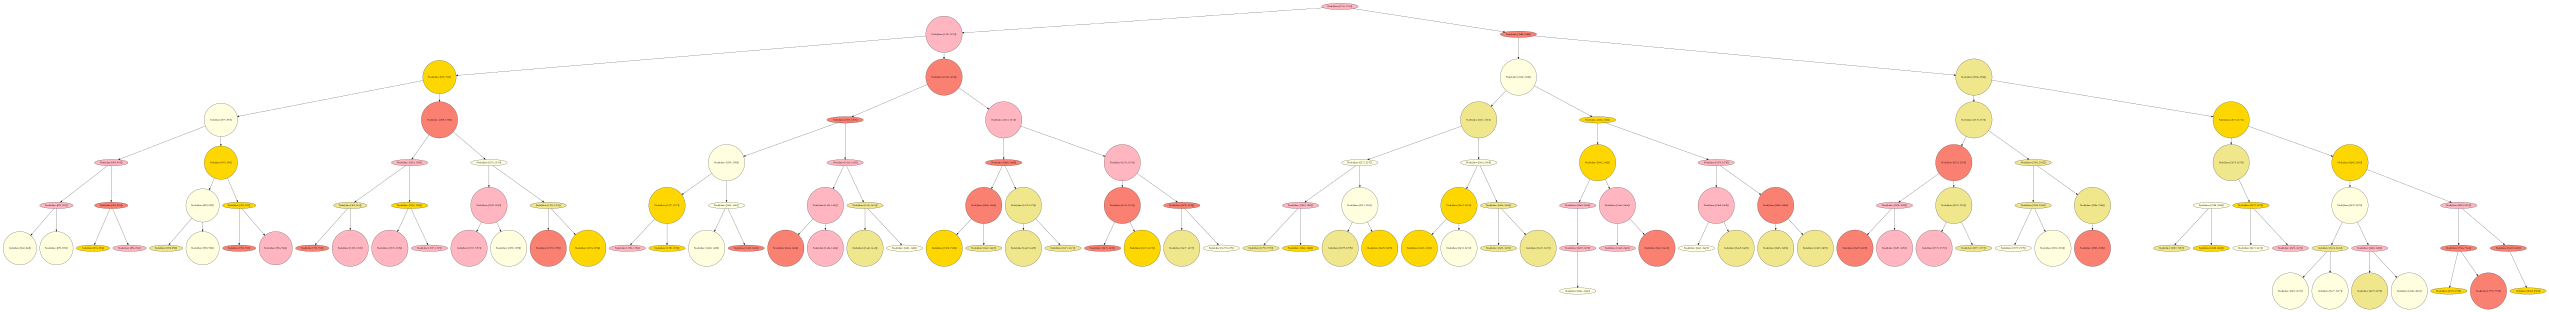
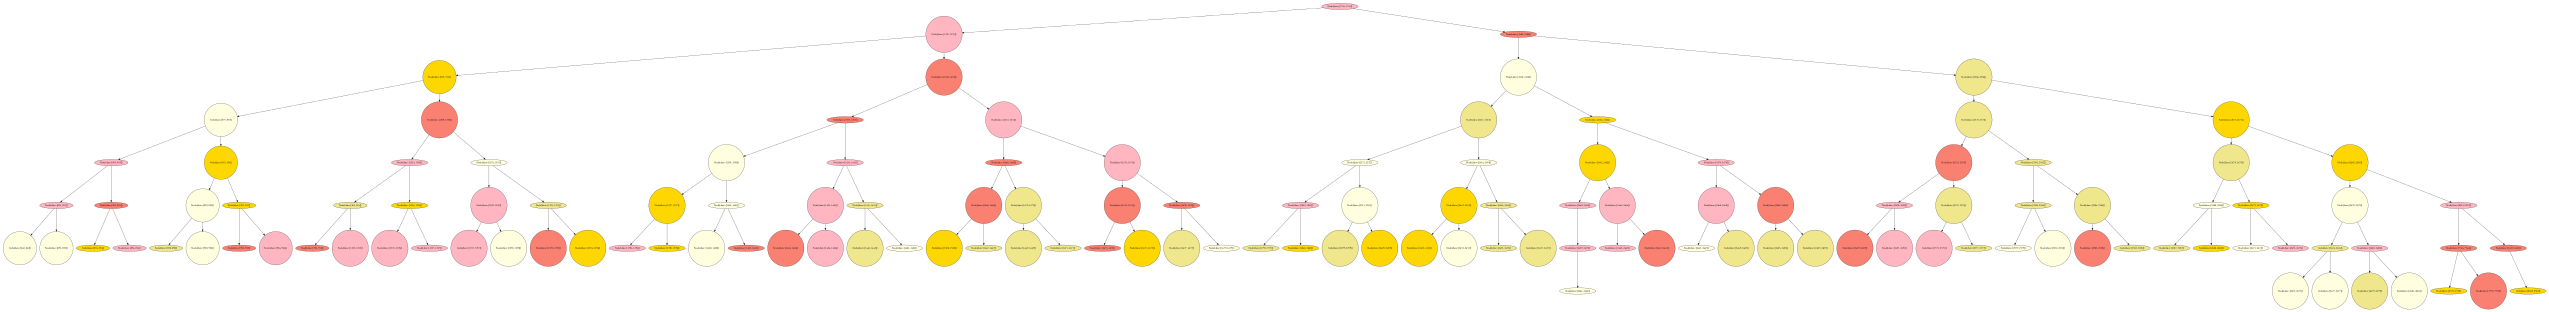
none -> (2218, 190)
none -> (2132, 248)
